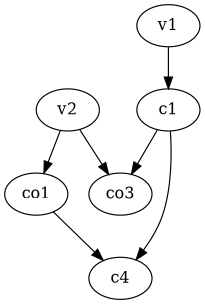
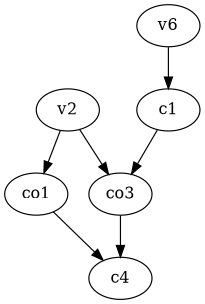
(168, 26) -> (168, 26)
(168, 193) -> (120, 230)
